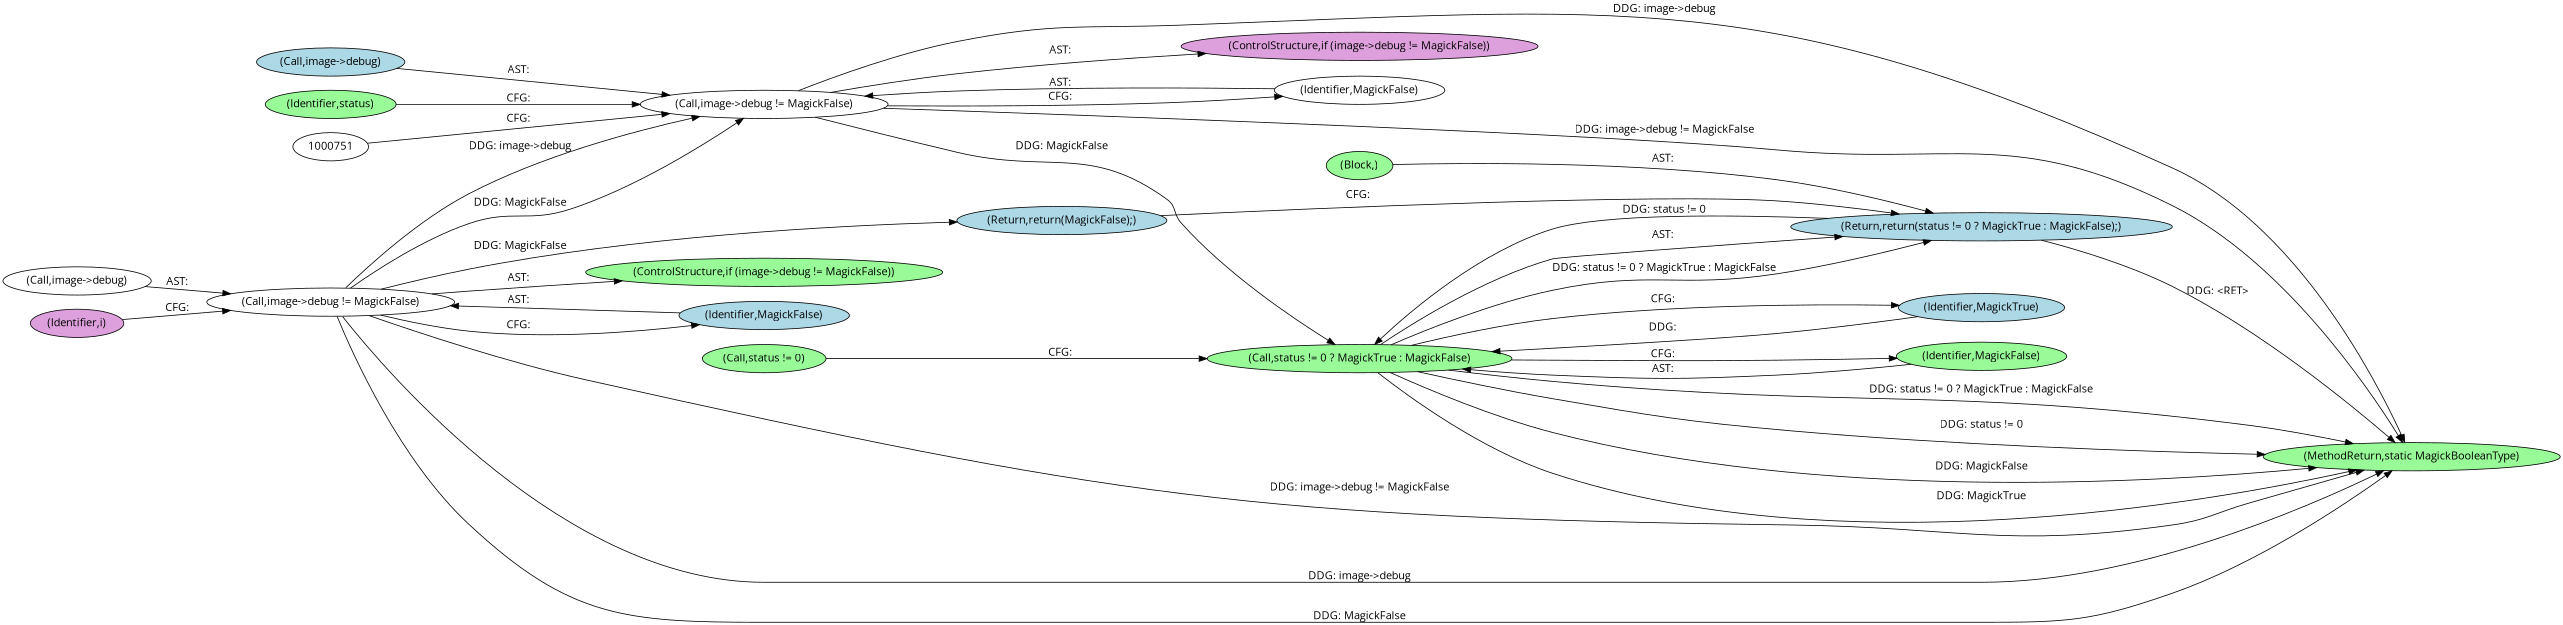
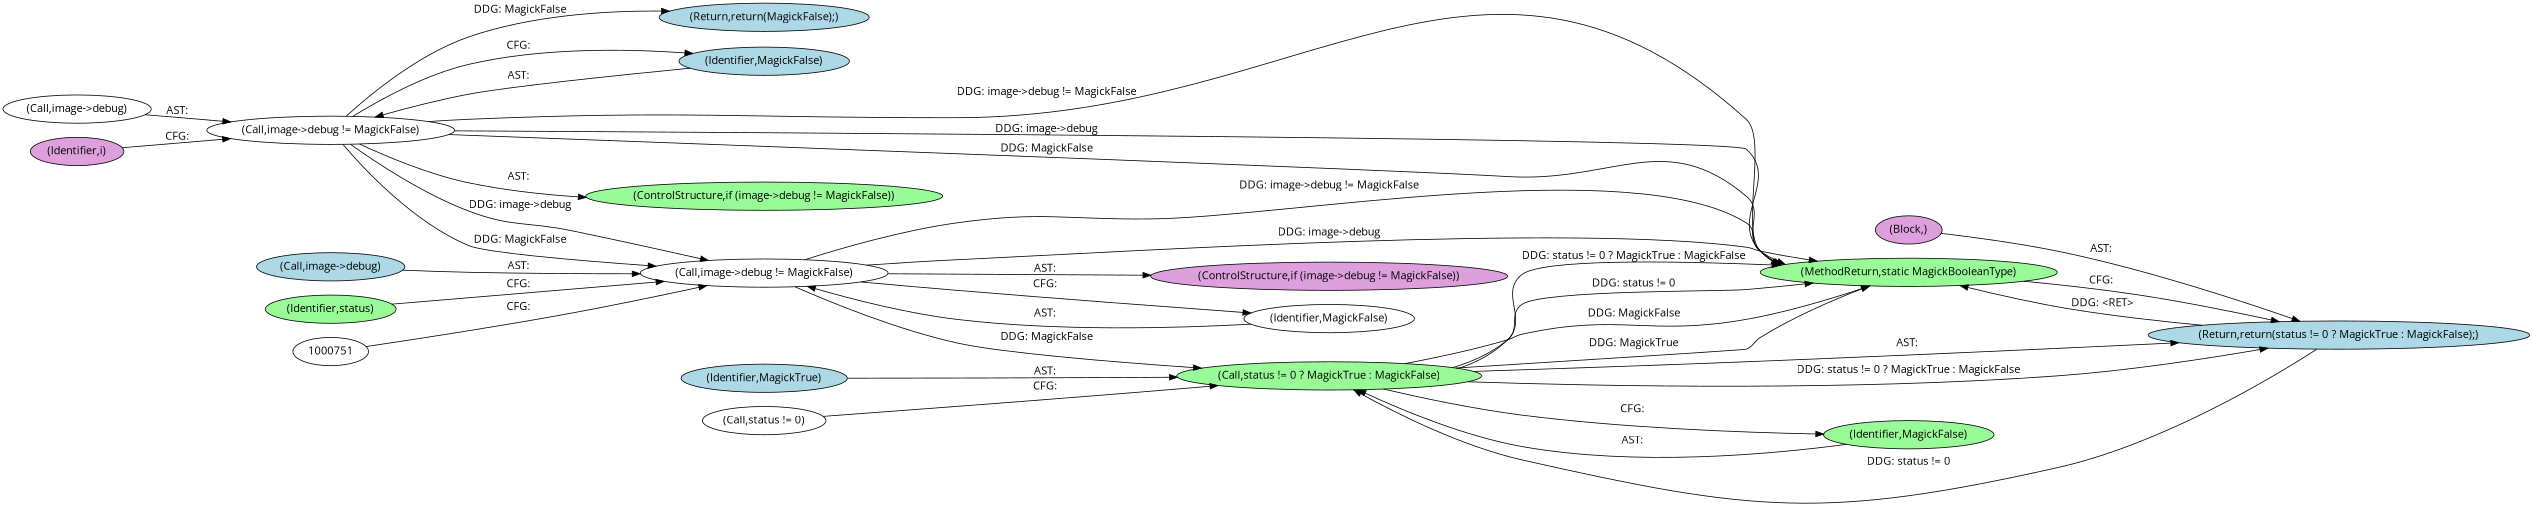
(1360, 166) -> (1909, 230)
(1526, 201) -> (2148, 296)
(1650, 310) -> none
(1664, 328) -> (1047, 372)
(764, 359) -> (764, 421)
